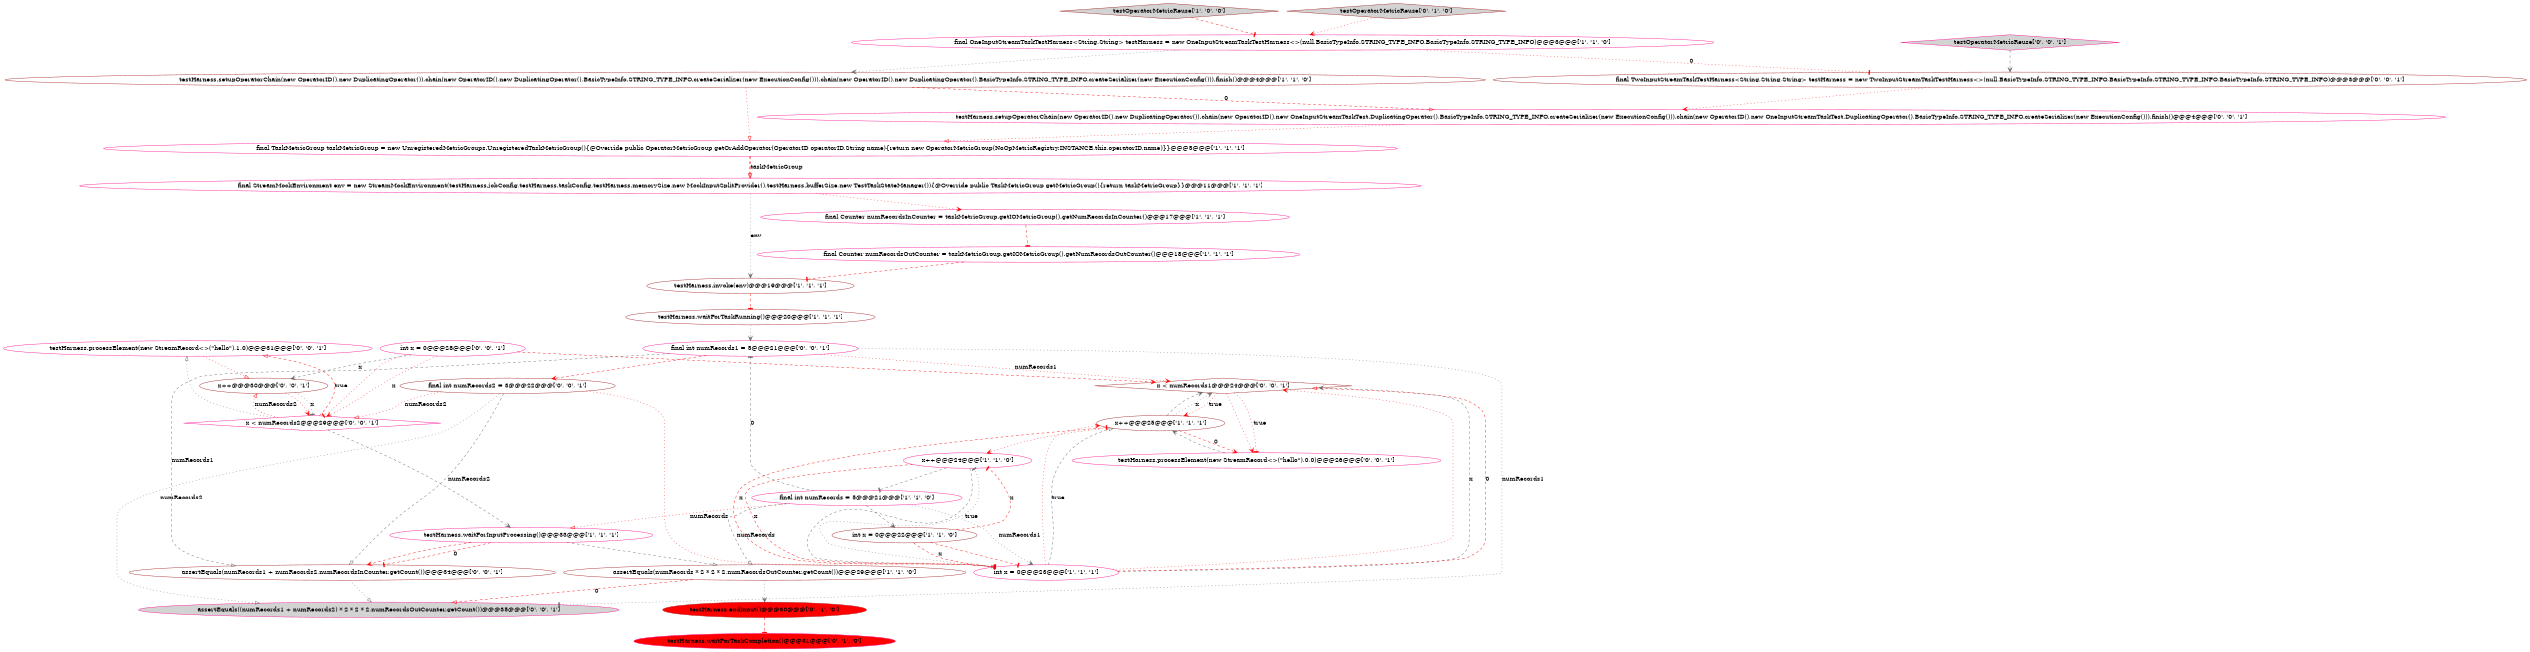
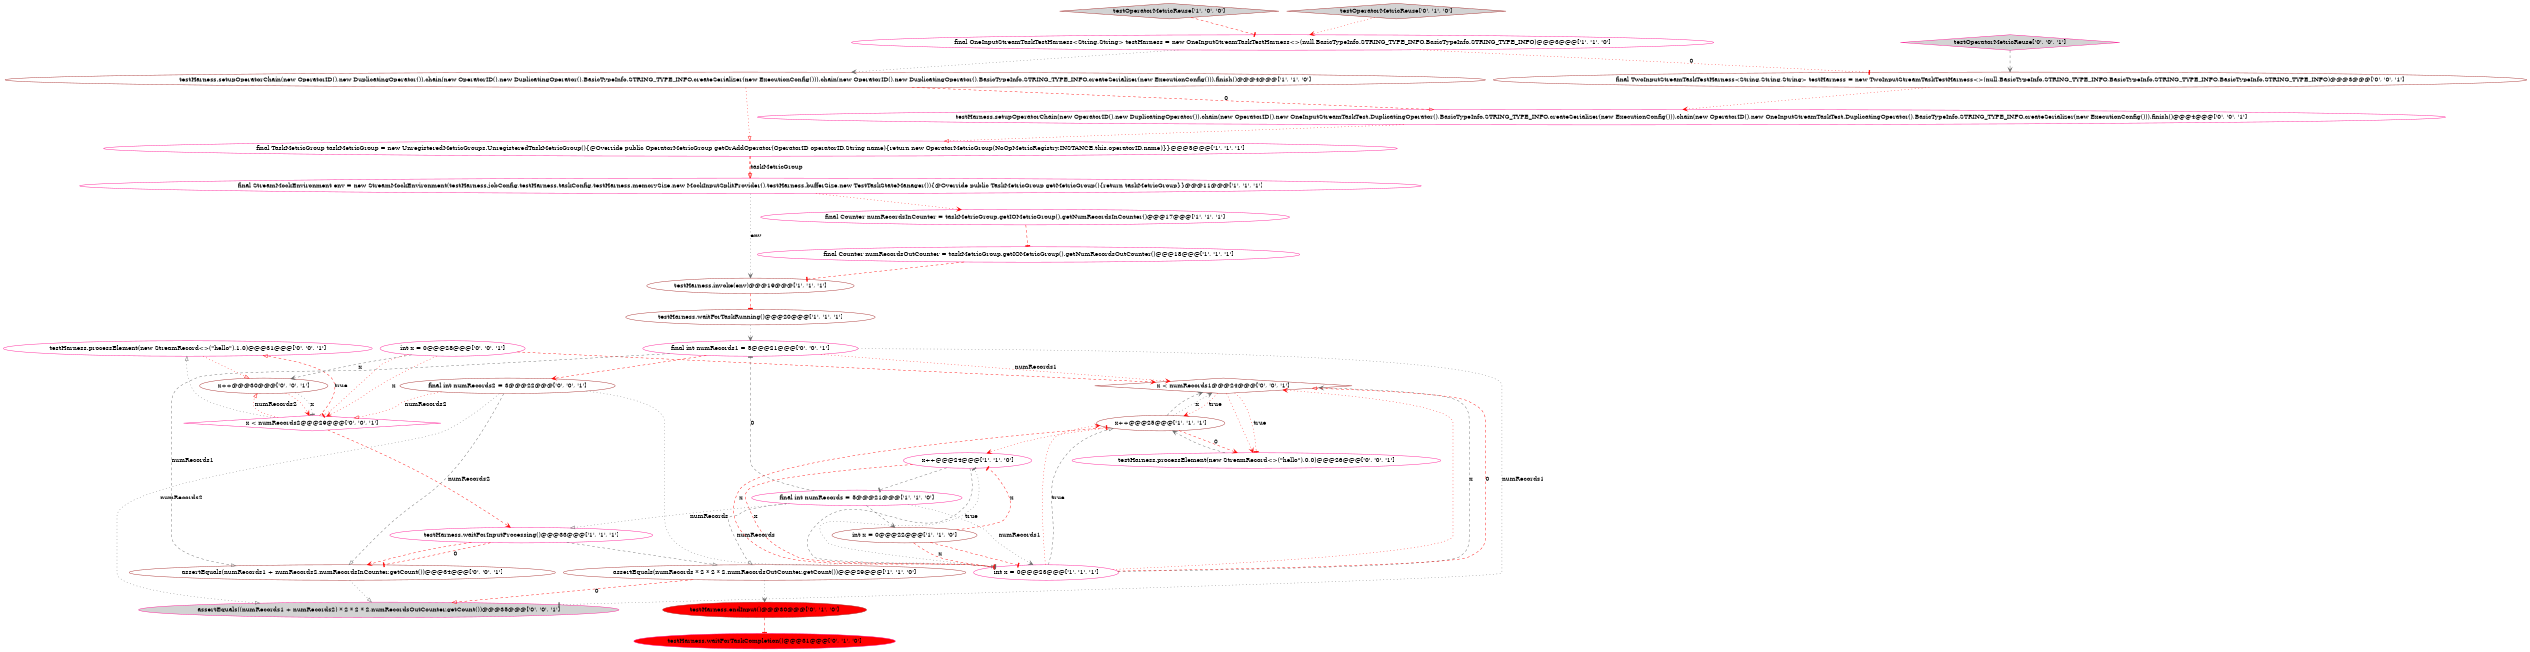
(420, 473) -> (420, 473)
(682, 514) -> (682, 514)
(727, 561) -> (727, 561)
